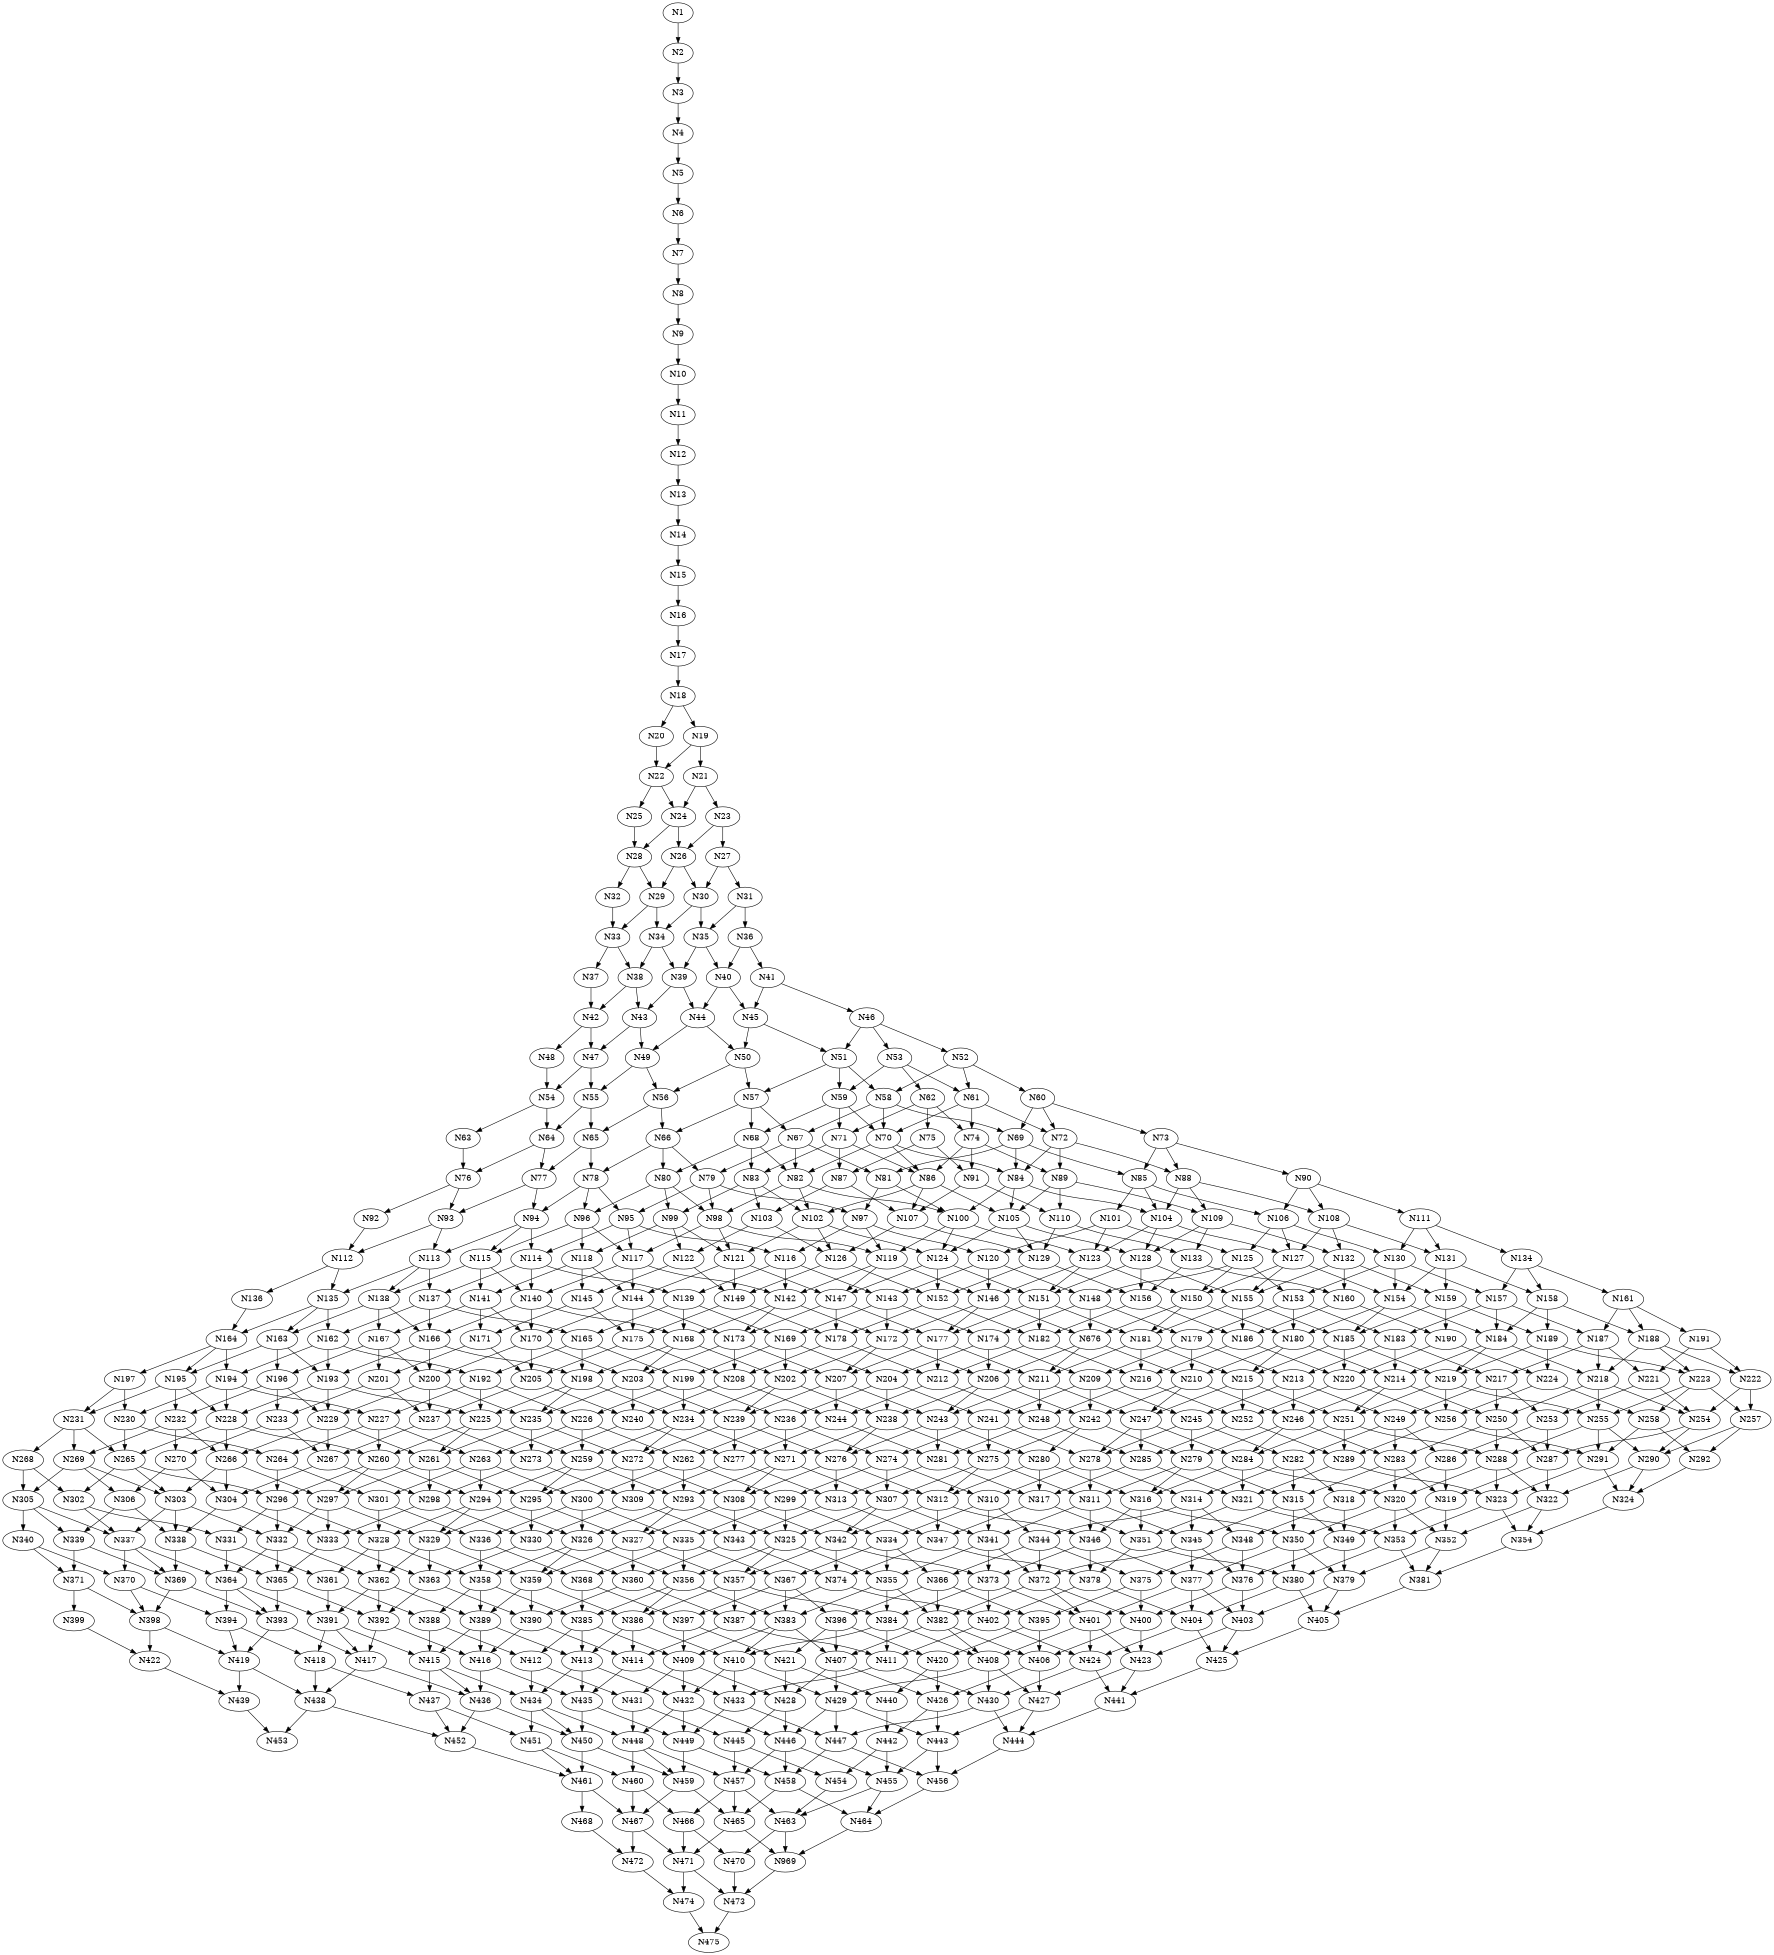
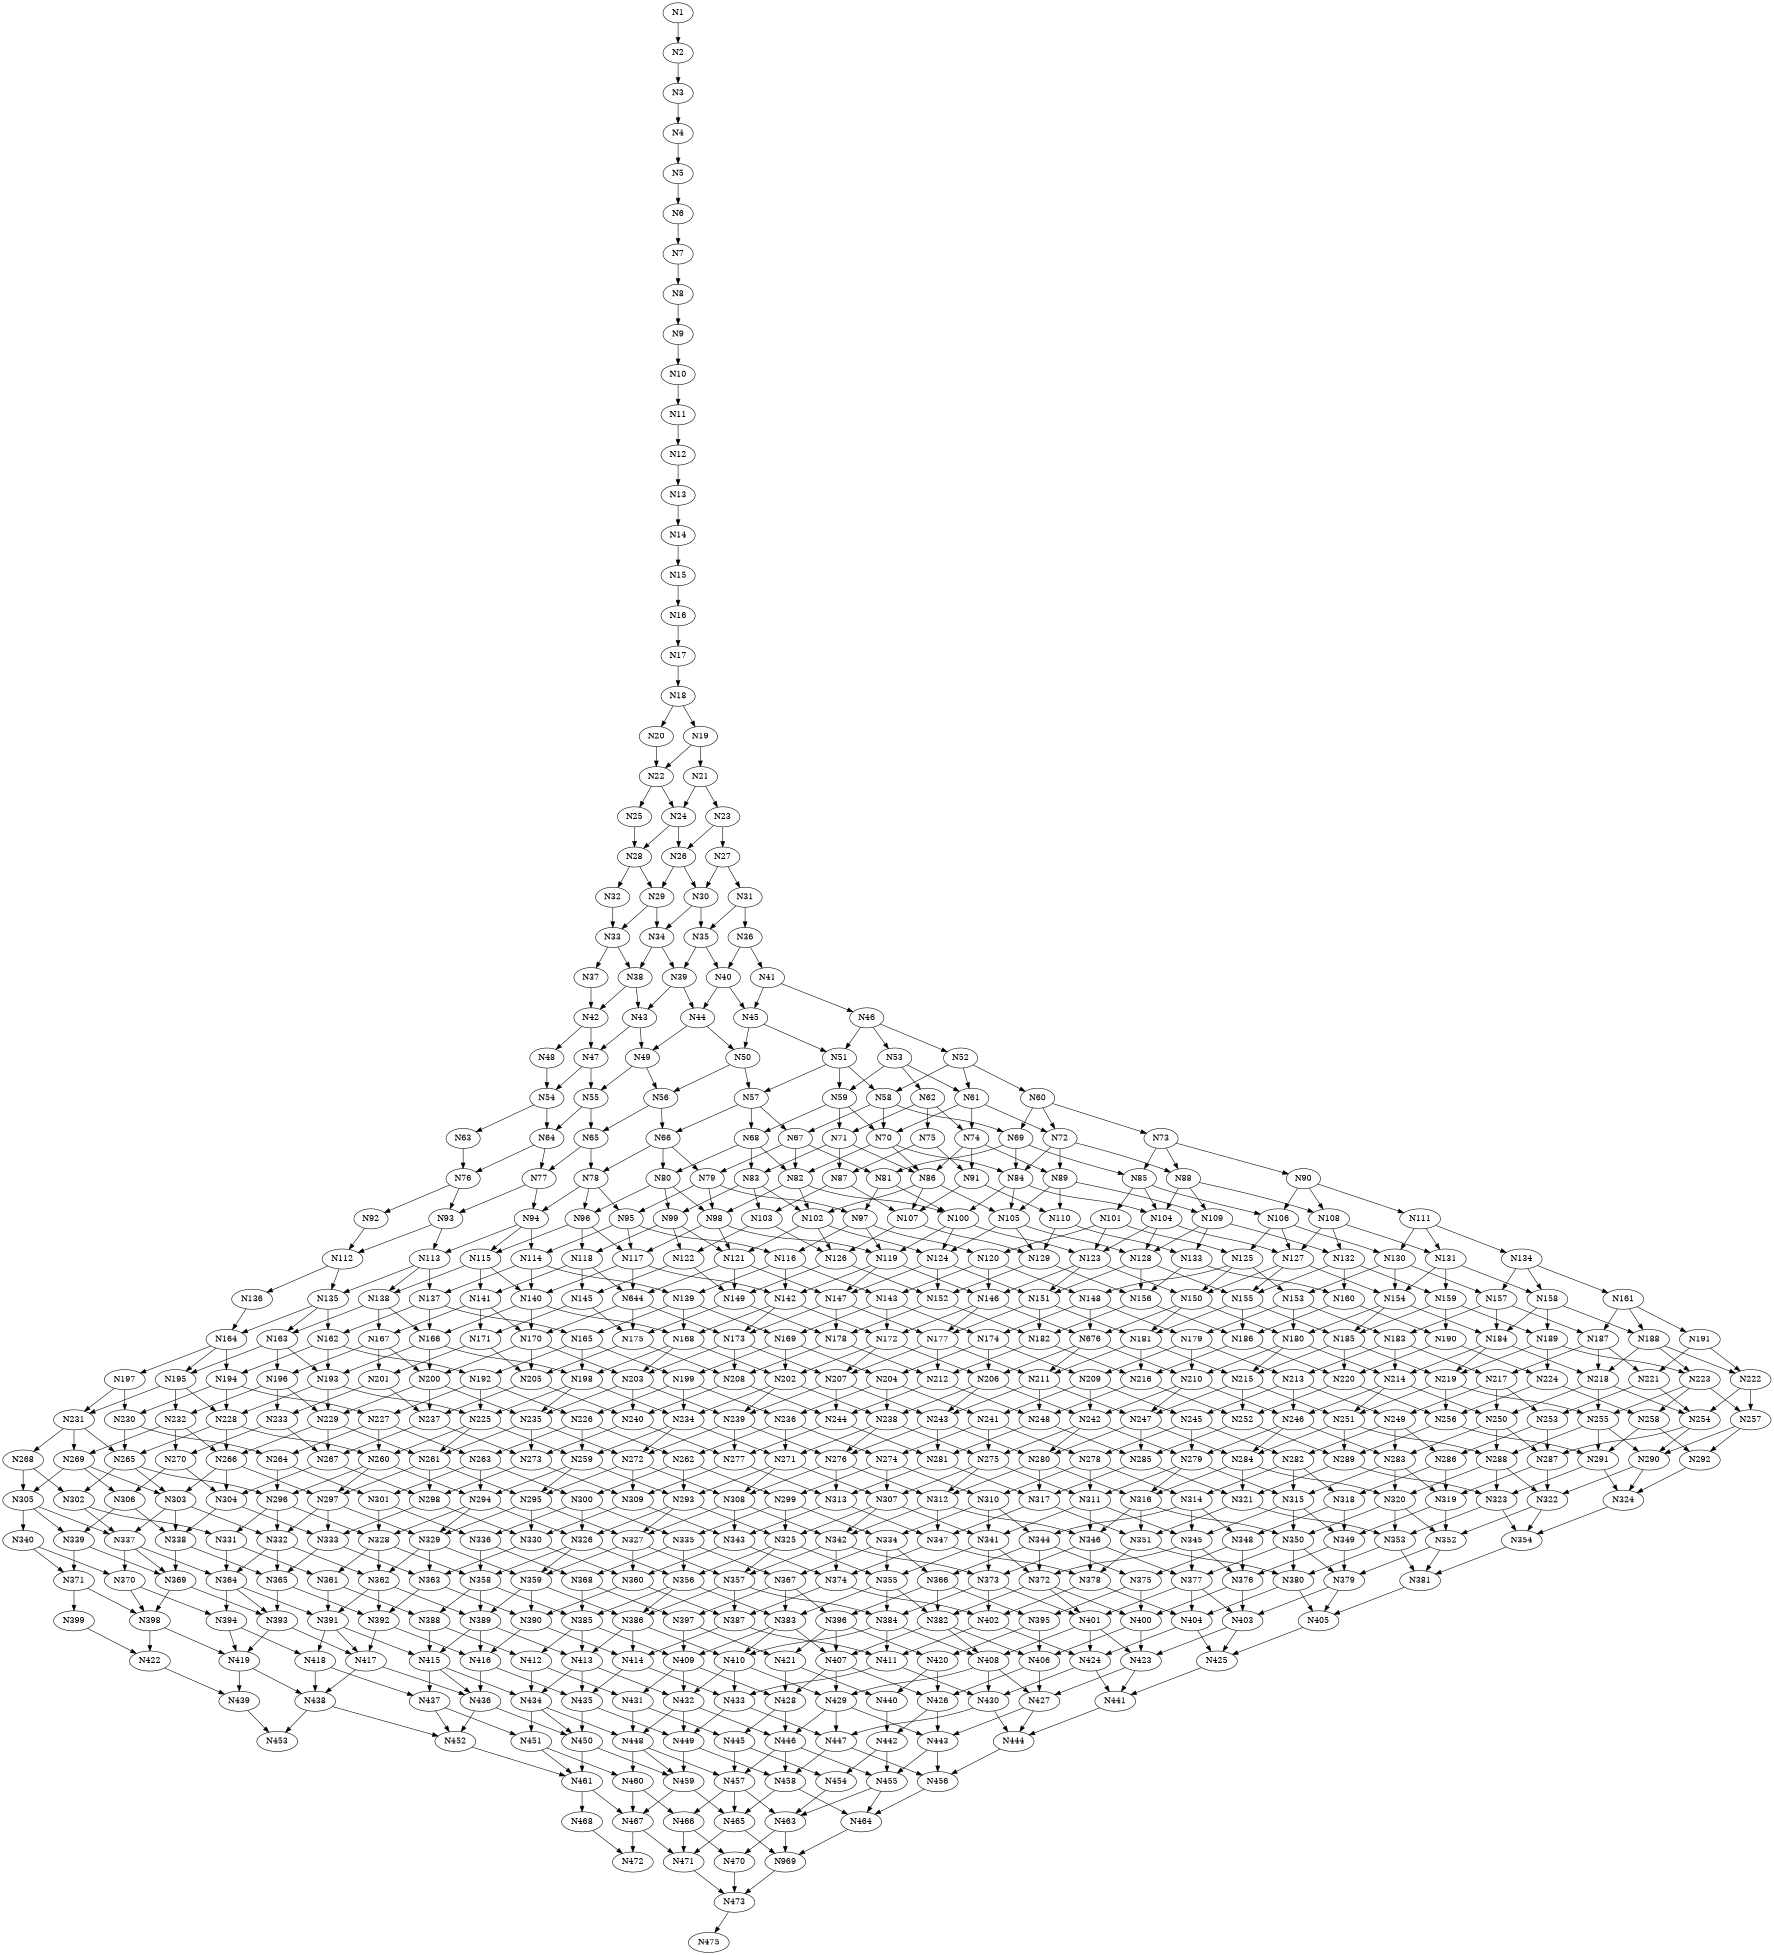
(633, 1299) -> (633, 1299)
(1118, 1438) -> (1096, 1438)
(684, 1902) -> none
